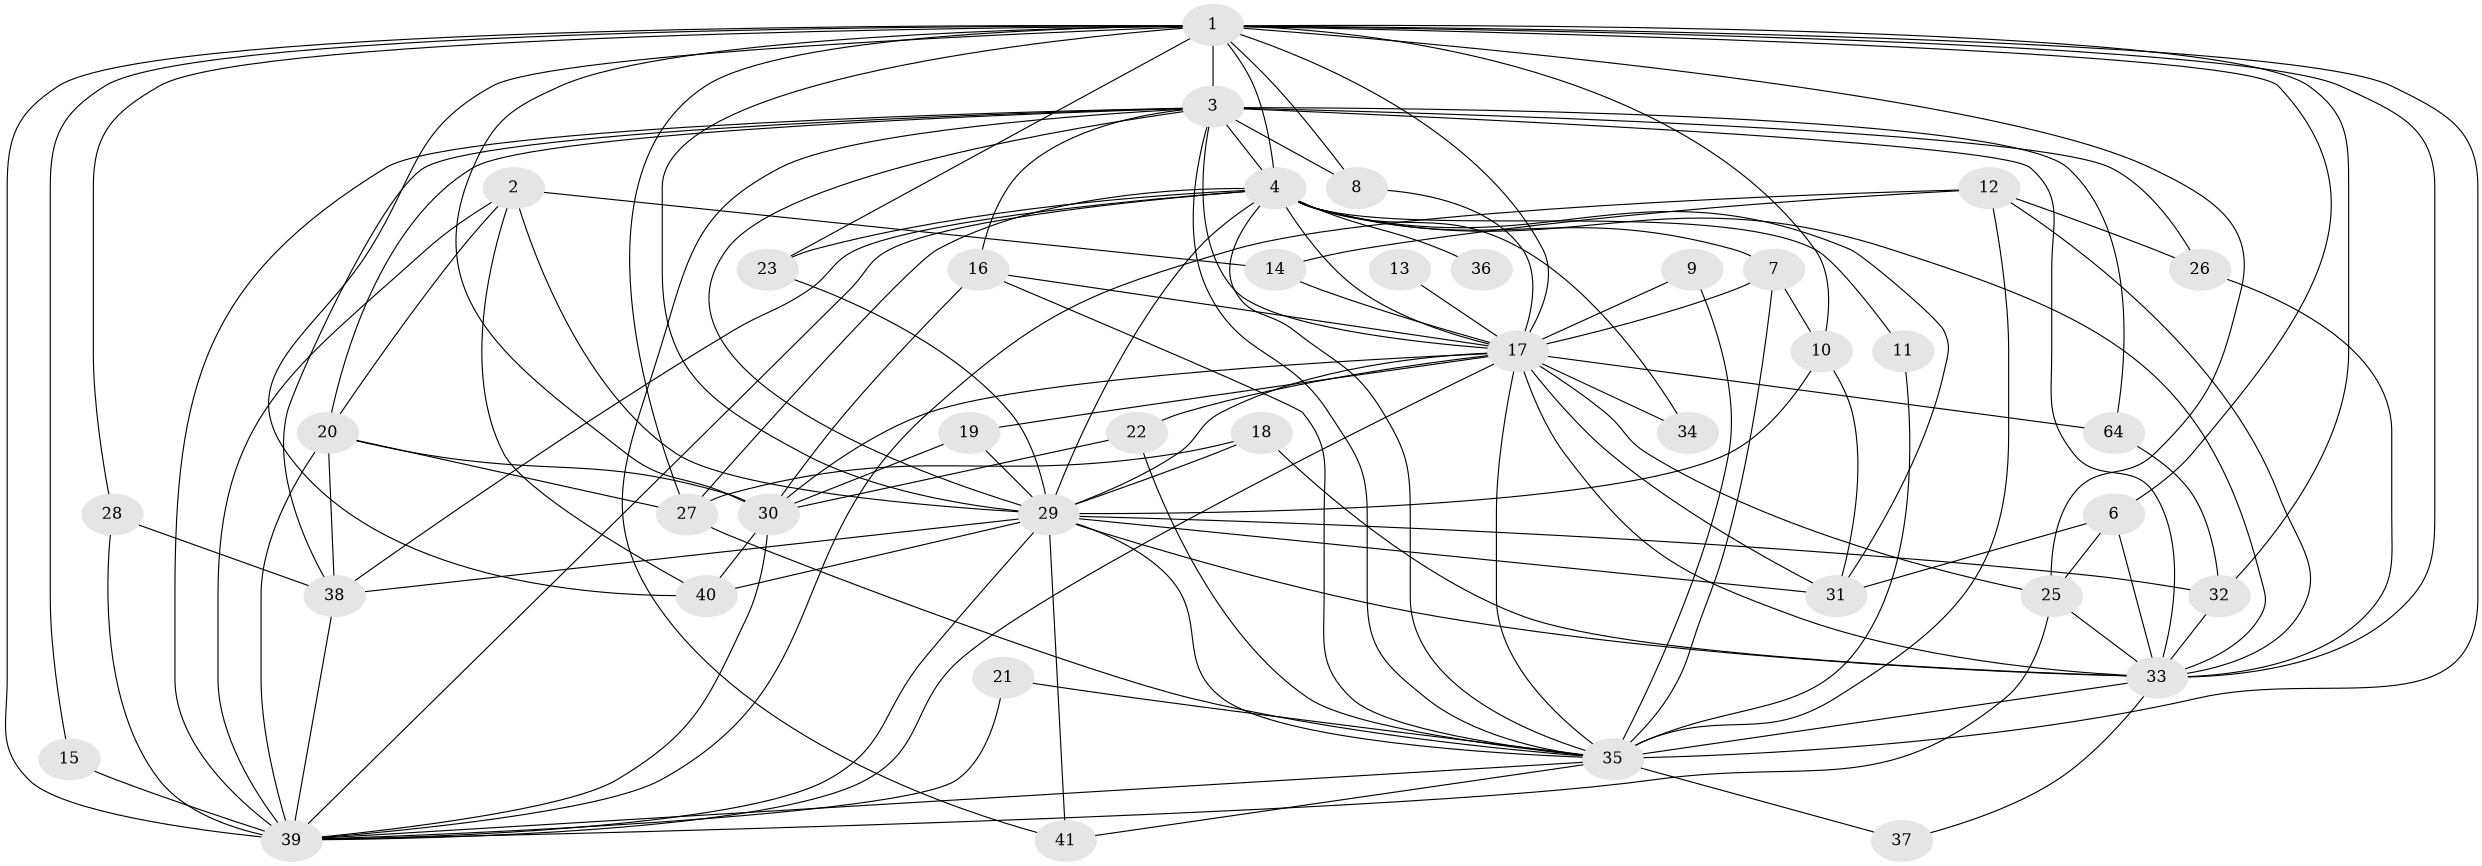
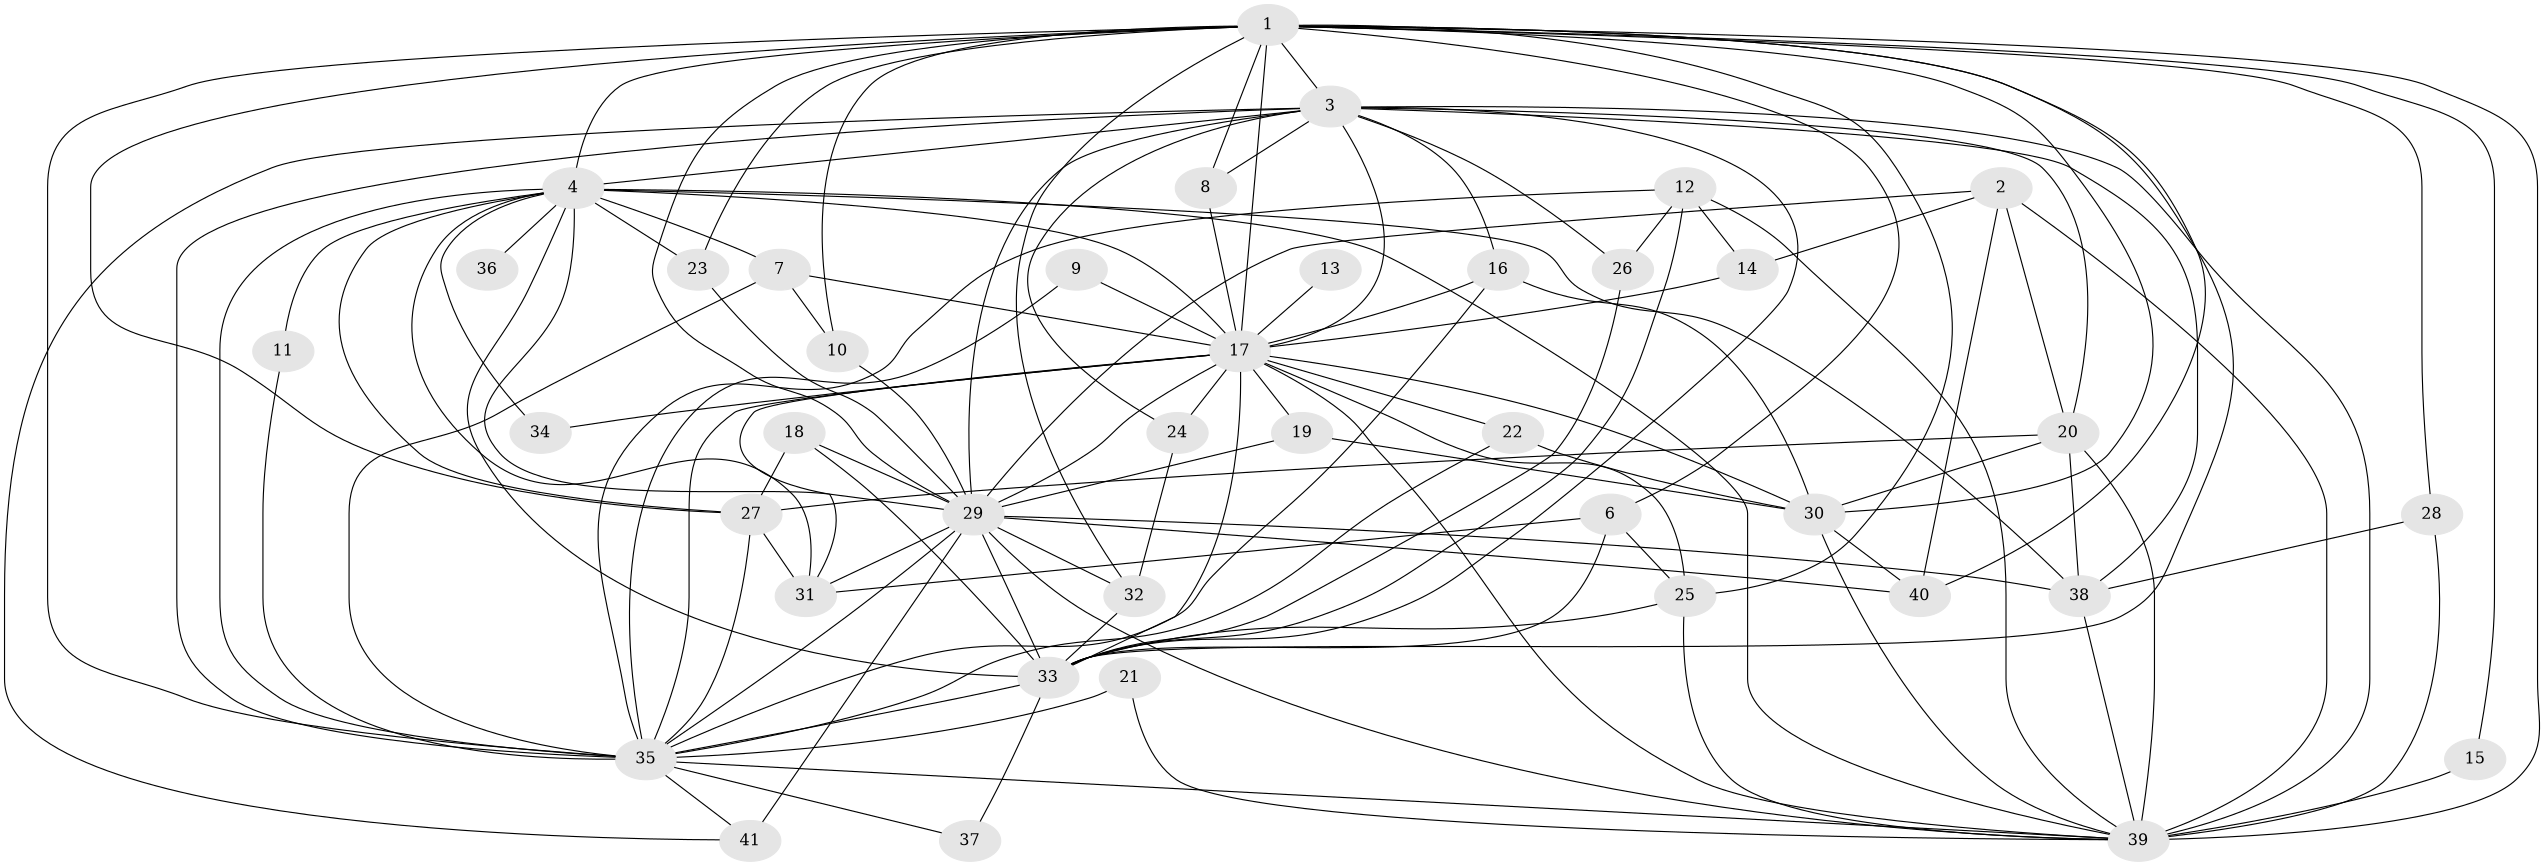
(2114, 433) -> (1178, 433)
(1858, 472) -> (779, 555)
